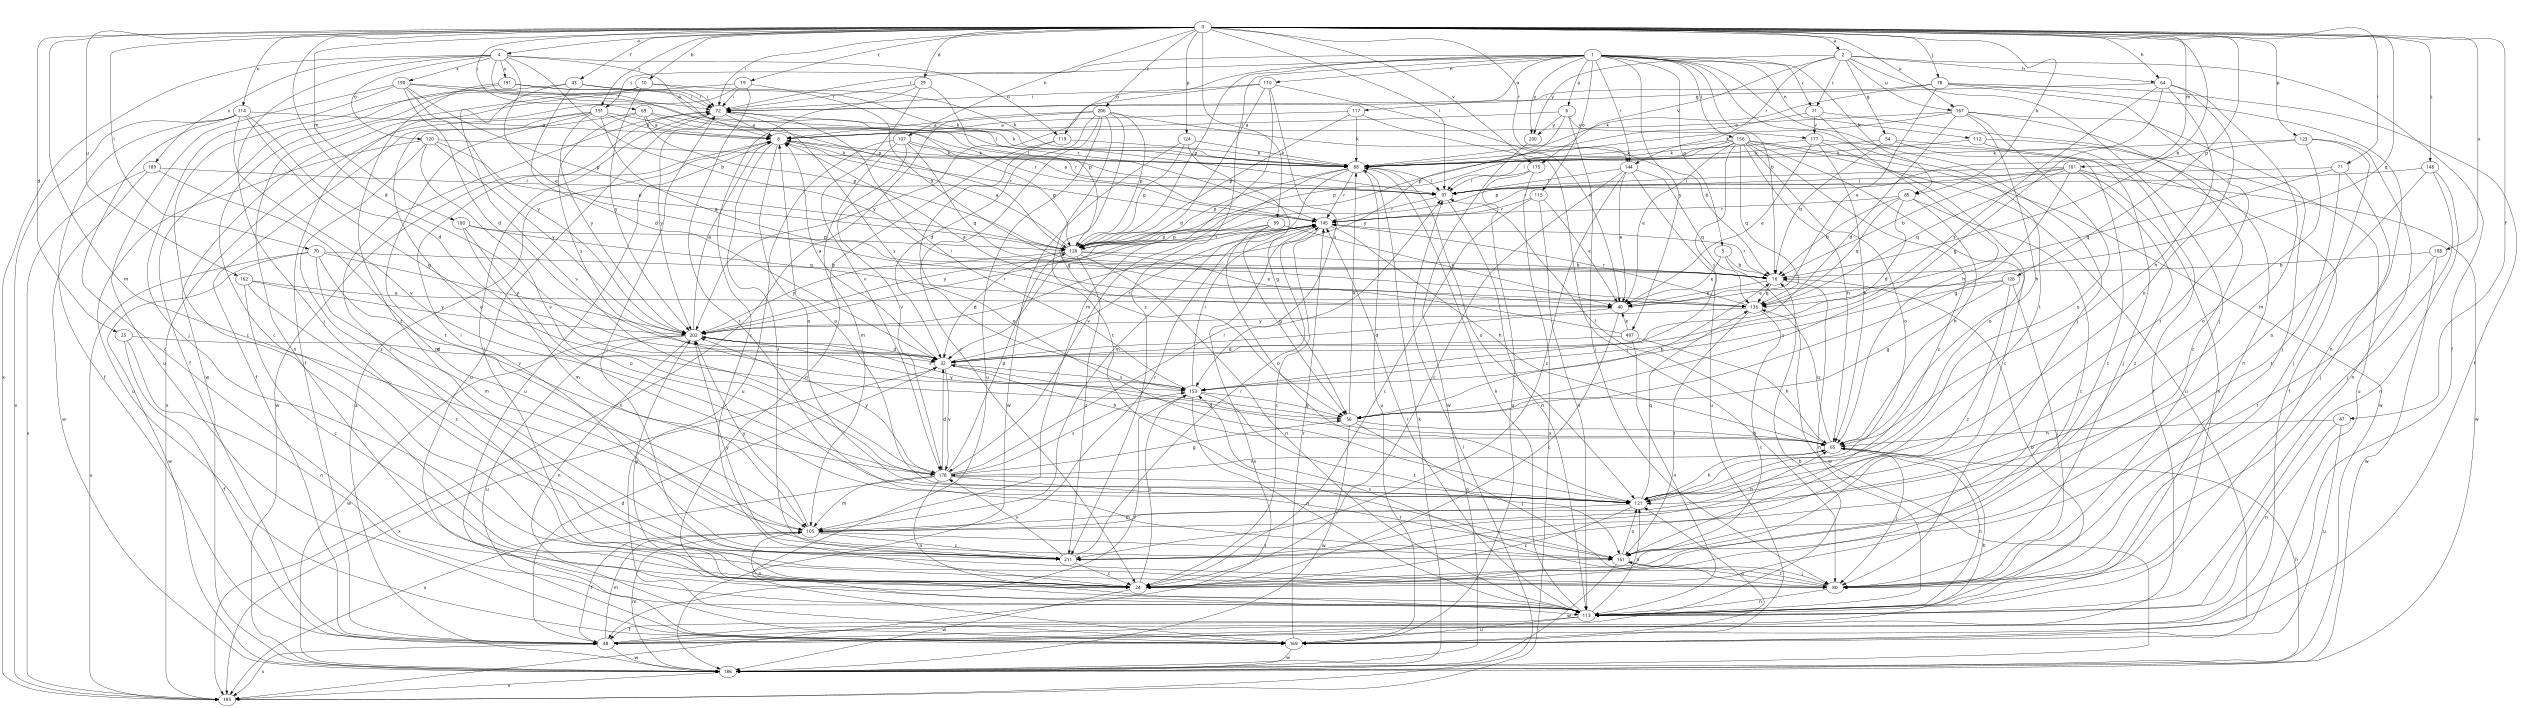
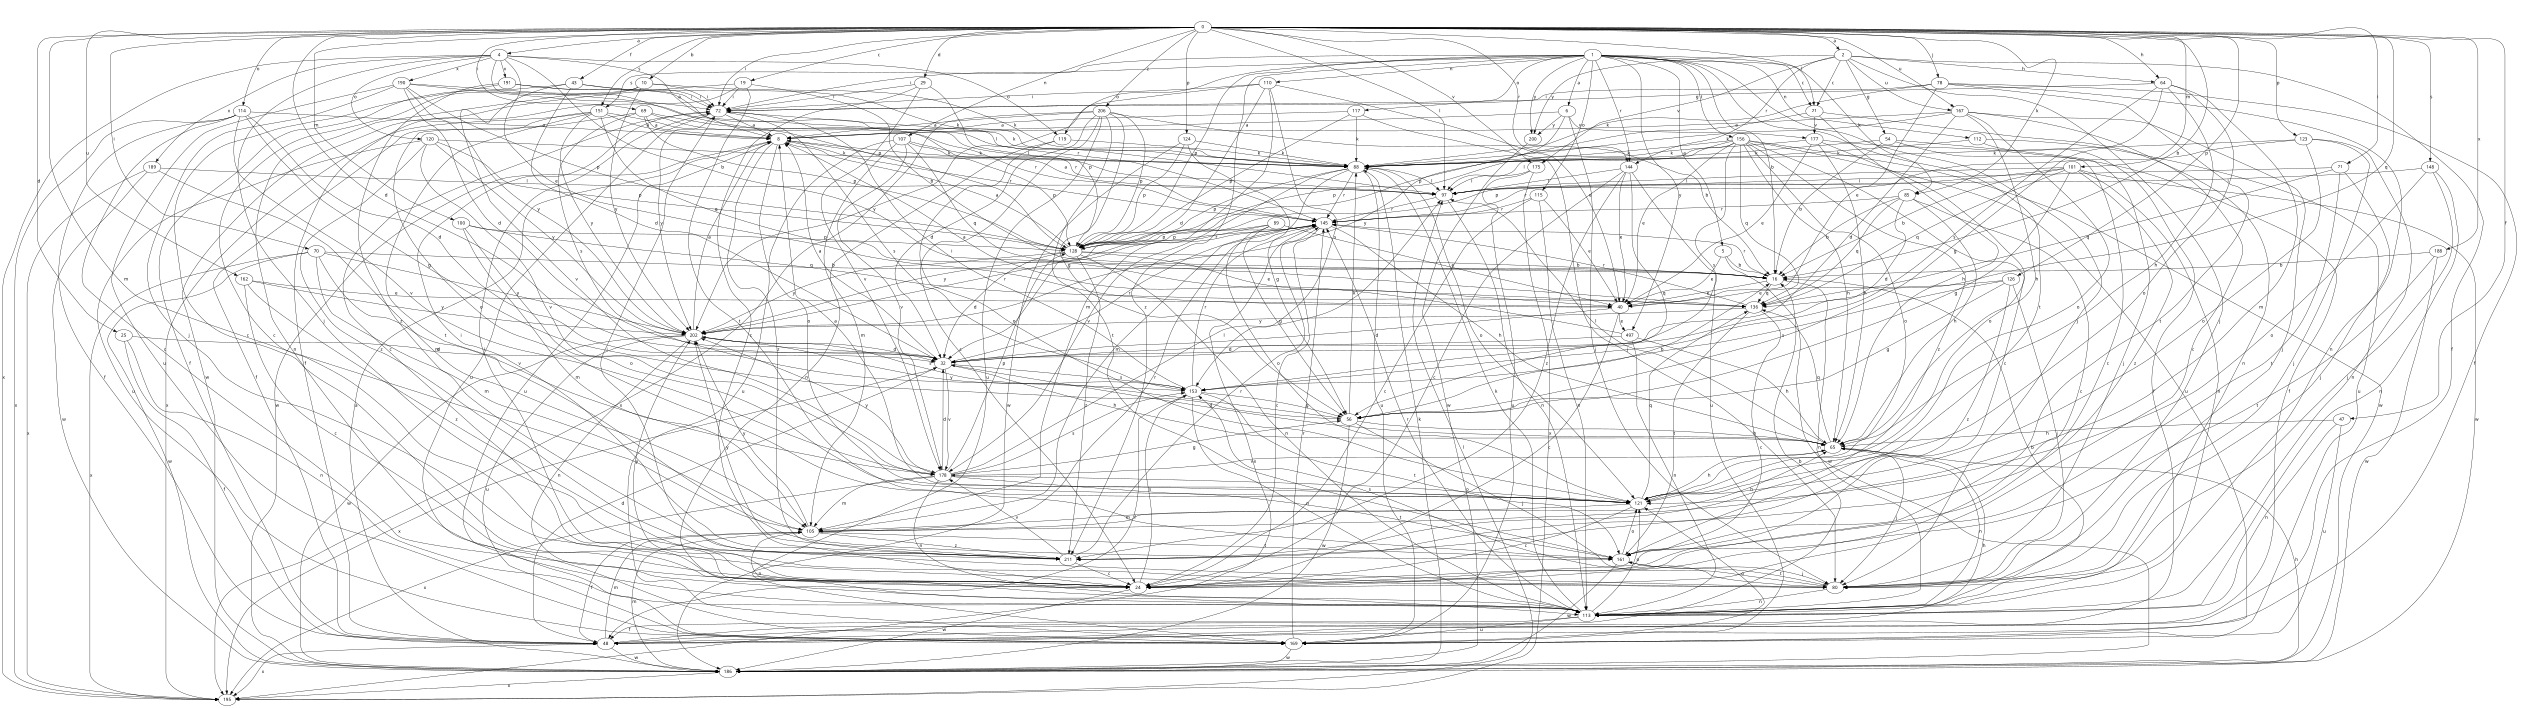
(1237, 127) -> (1525, 39)
(1696, 232) -> (1566, 351)
(1626, 323) -> (1620, 321)
